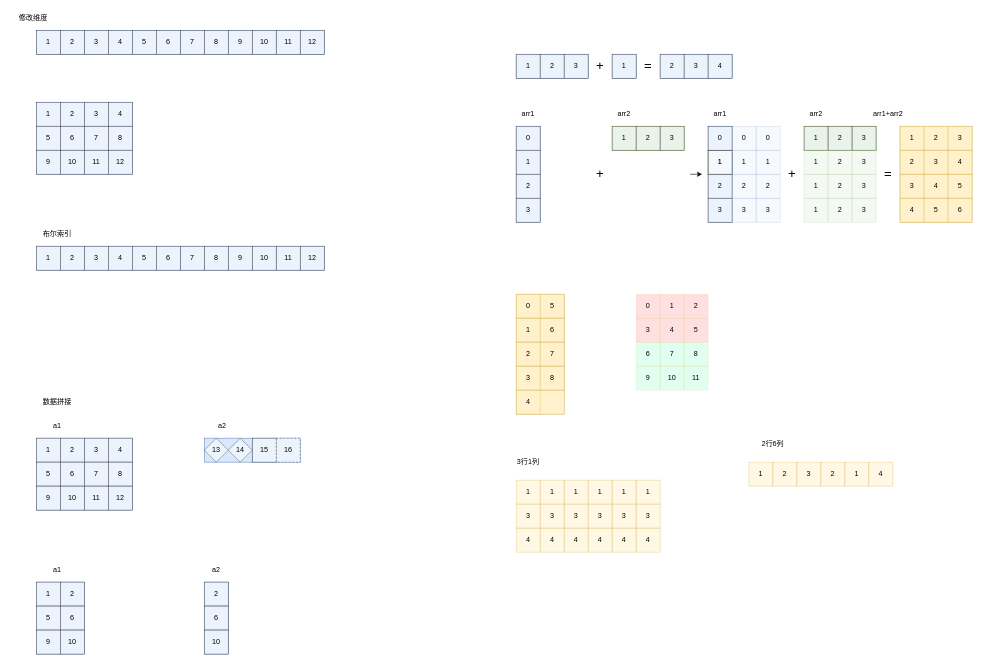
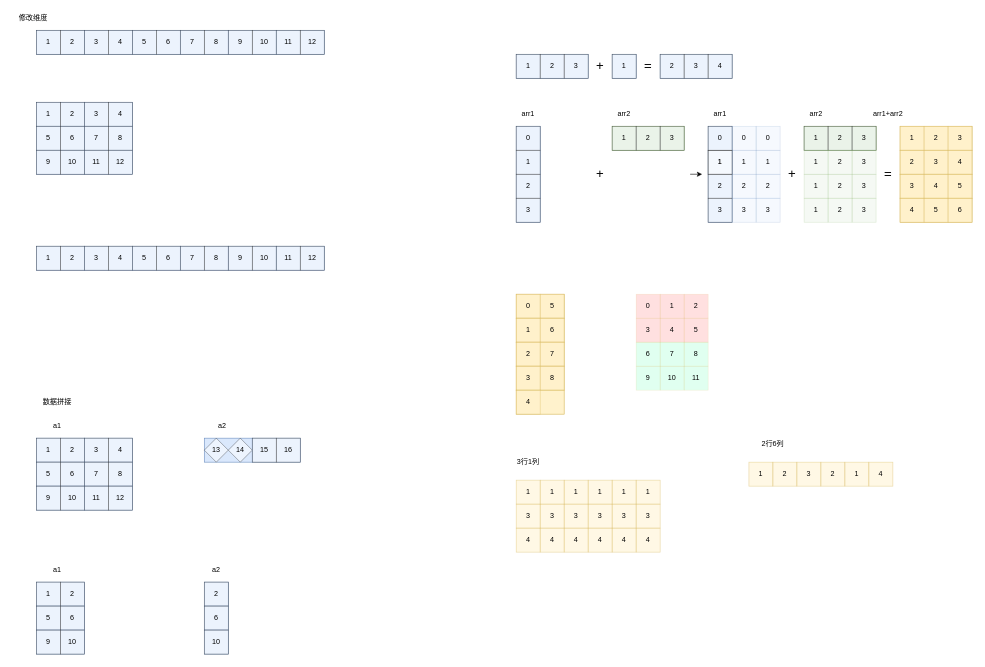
(57, 234) -> none
(288, 450) -> (288, 450)
